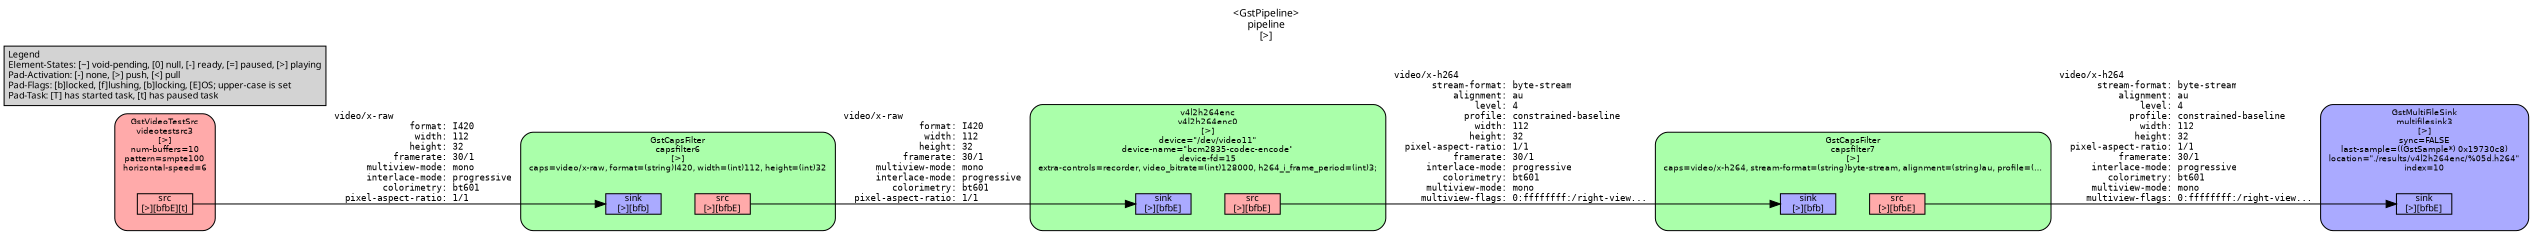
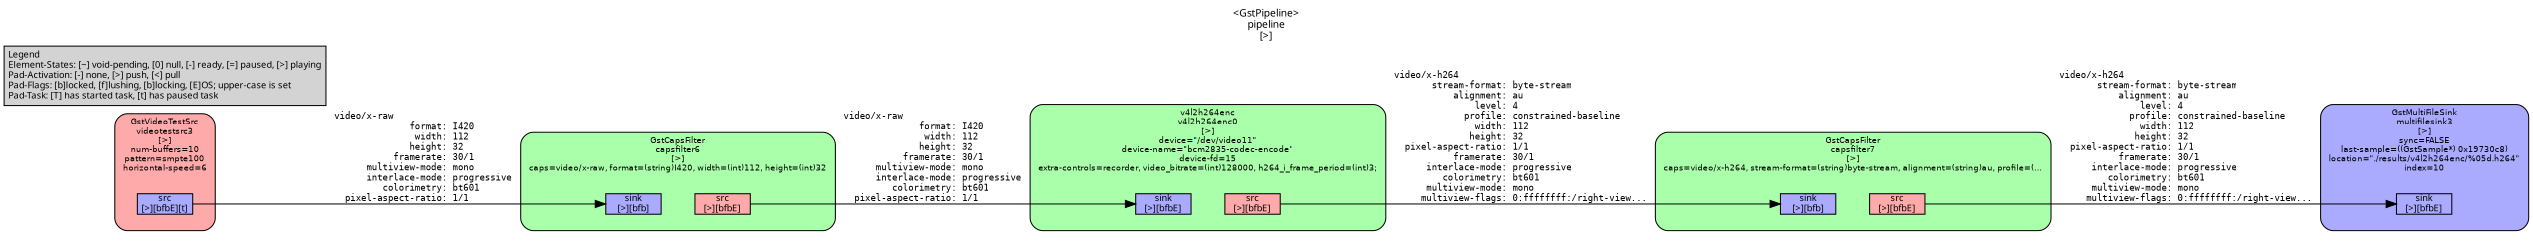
(165, 204) -> (165, 204)
